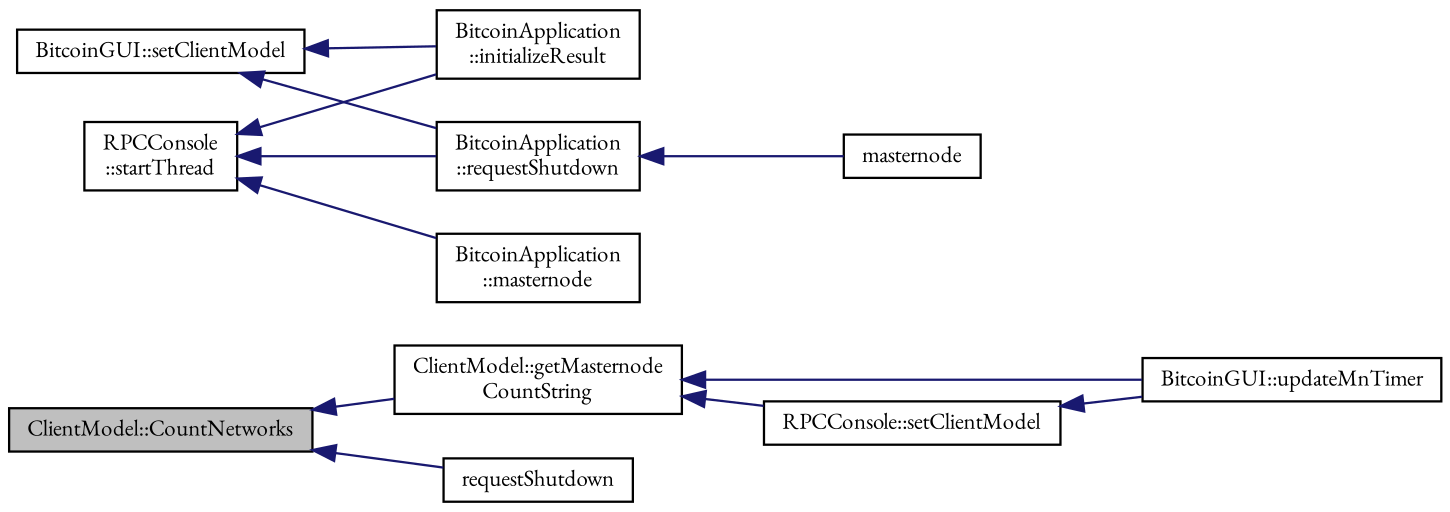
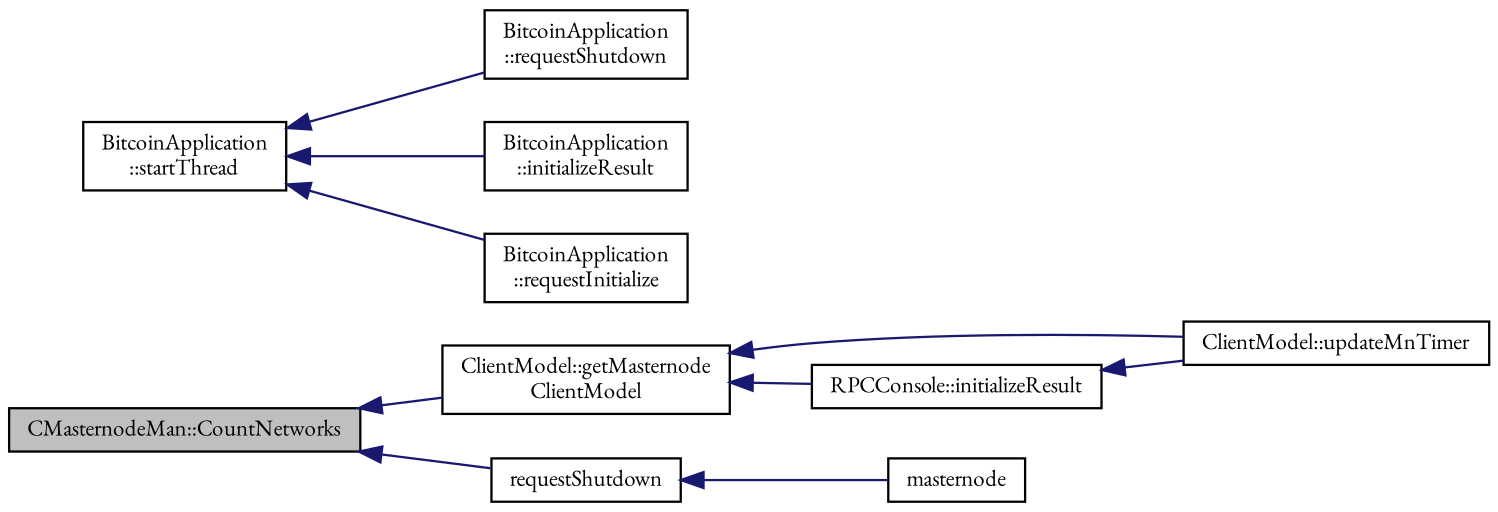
(161, 51) -> none
(161, 156) -> (185, 156)
(754, 156) -> (796, 480)
(538, 268) -> (586, 268)
(538, 380) -> (586, 380)
(1292, 380) -> (1336, 343)
(912, 423) -> (957, 387)
(161, 430) -> (185, 430)
